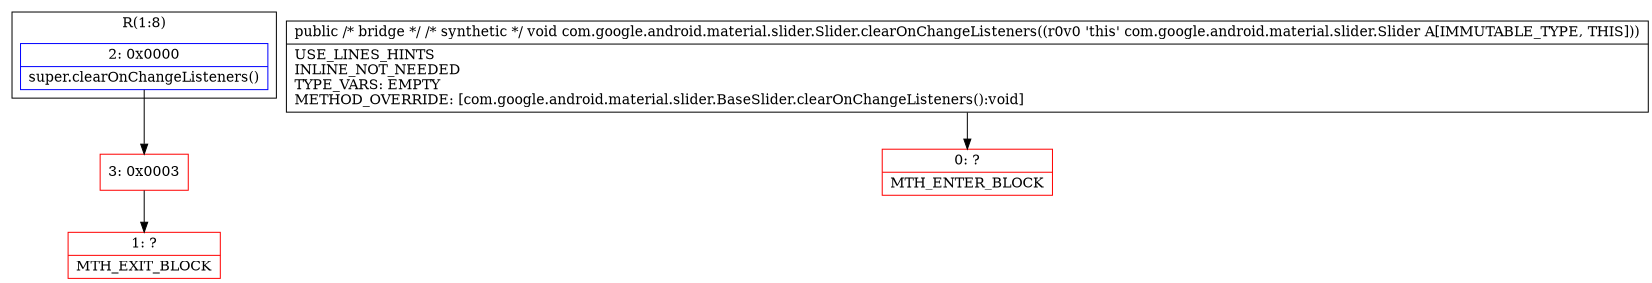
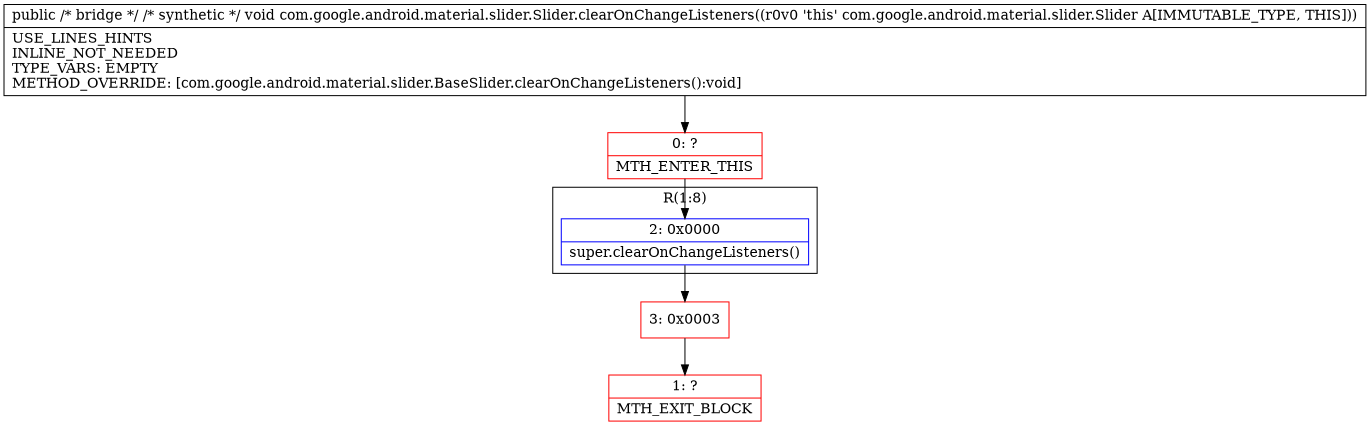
(967, 183) -> (685, 167)
none -> (685, 194)
